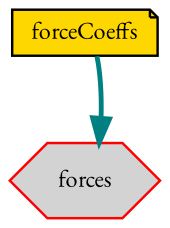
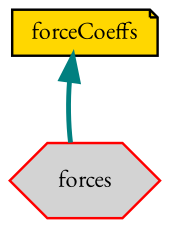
(101, 87) -> (69, 112)
